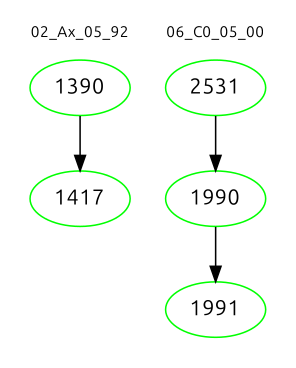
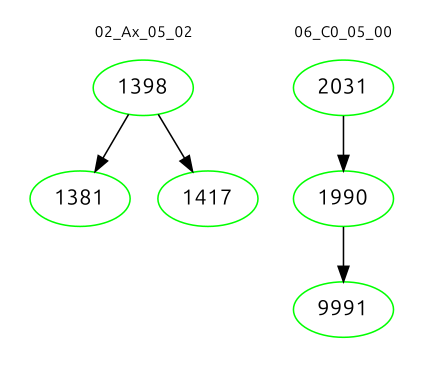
(80, 33) -> (144, 33)
(80, 88) -> (143, 88)
(216, 88) -> (343, 88)
none -> (80, 199)
(216, 310) -> (343, 310)
